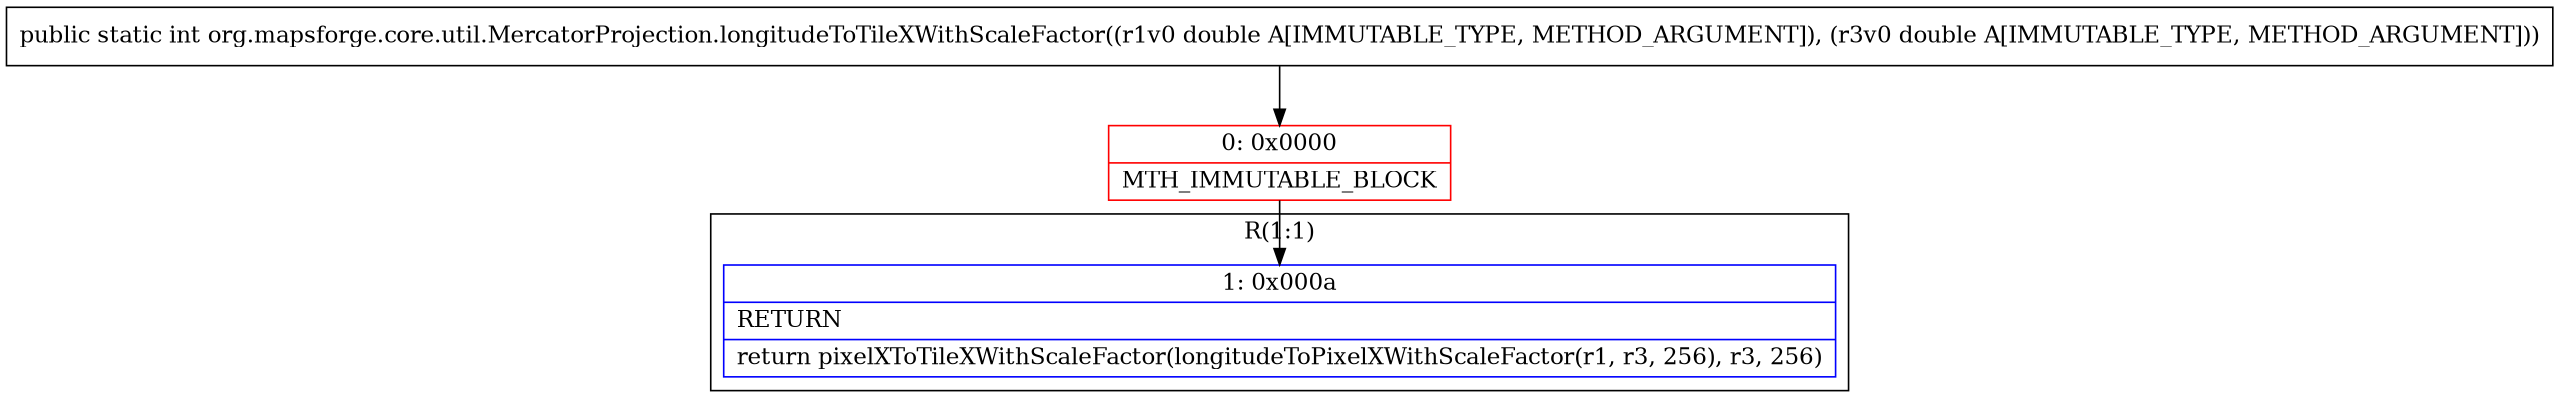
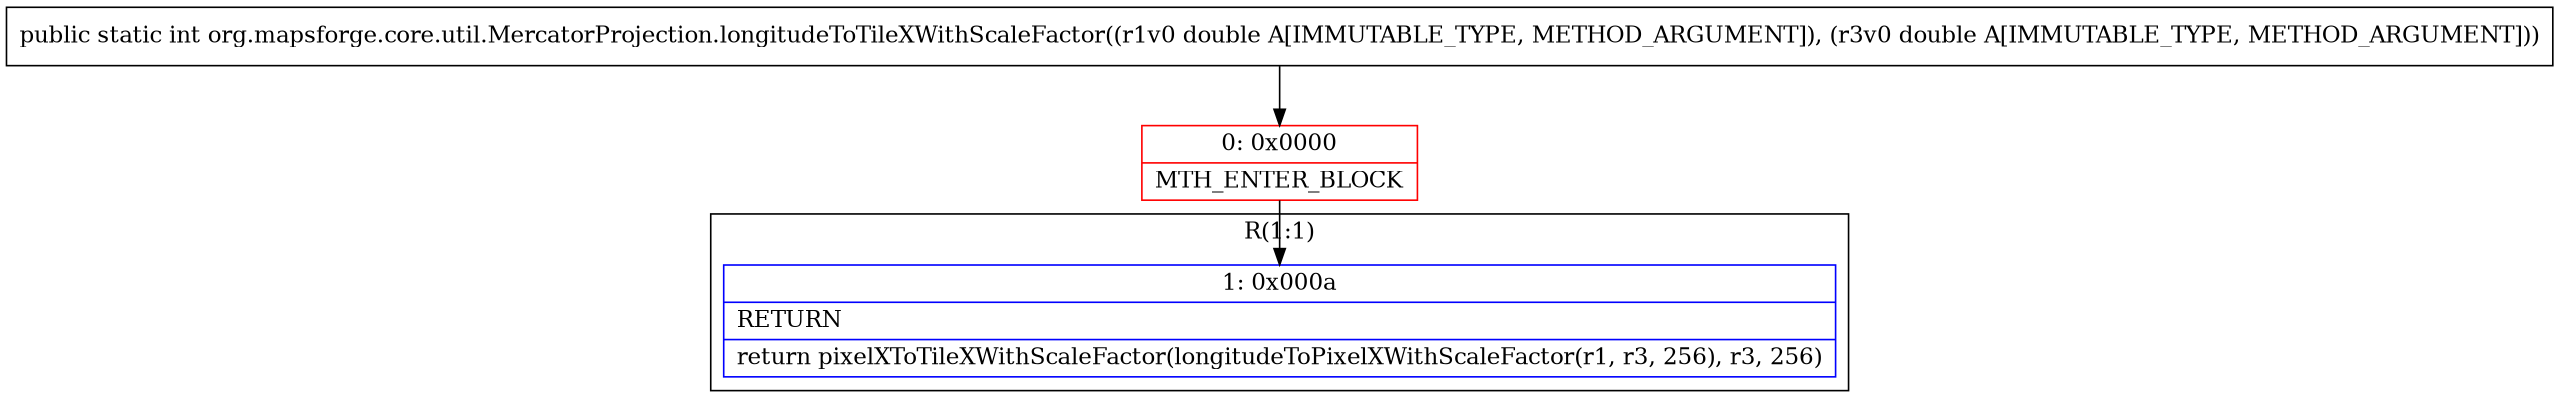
(1280, 181) -> (1280, 181)
